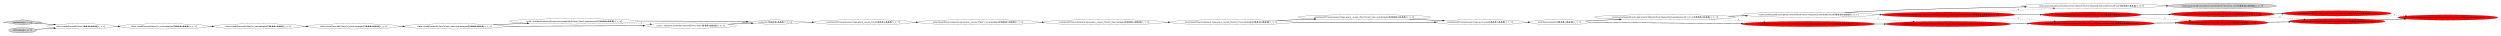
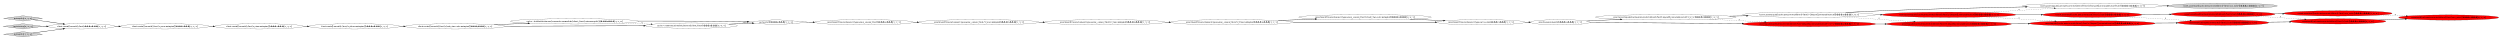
(23, 30) -> (23, 26)
none -> (23, 34)
